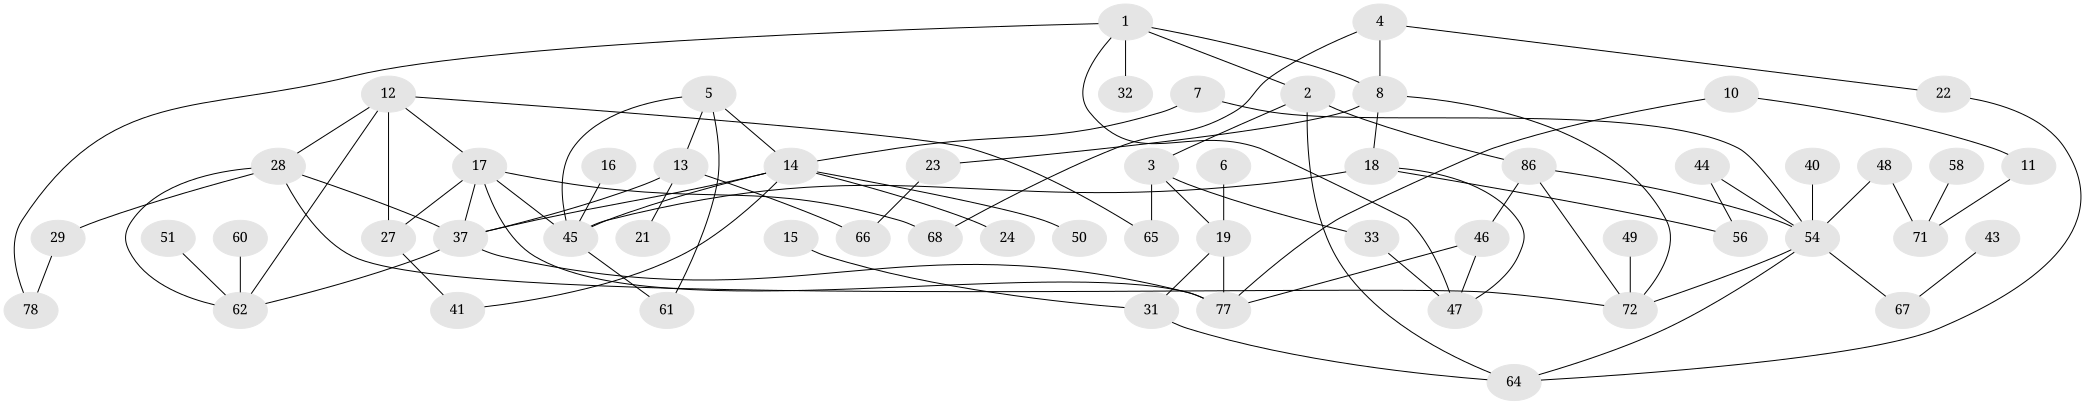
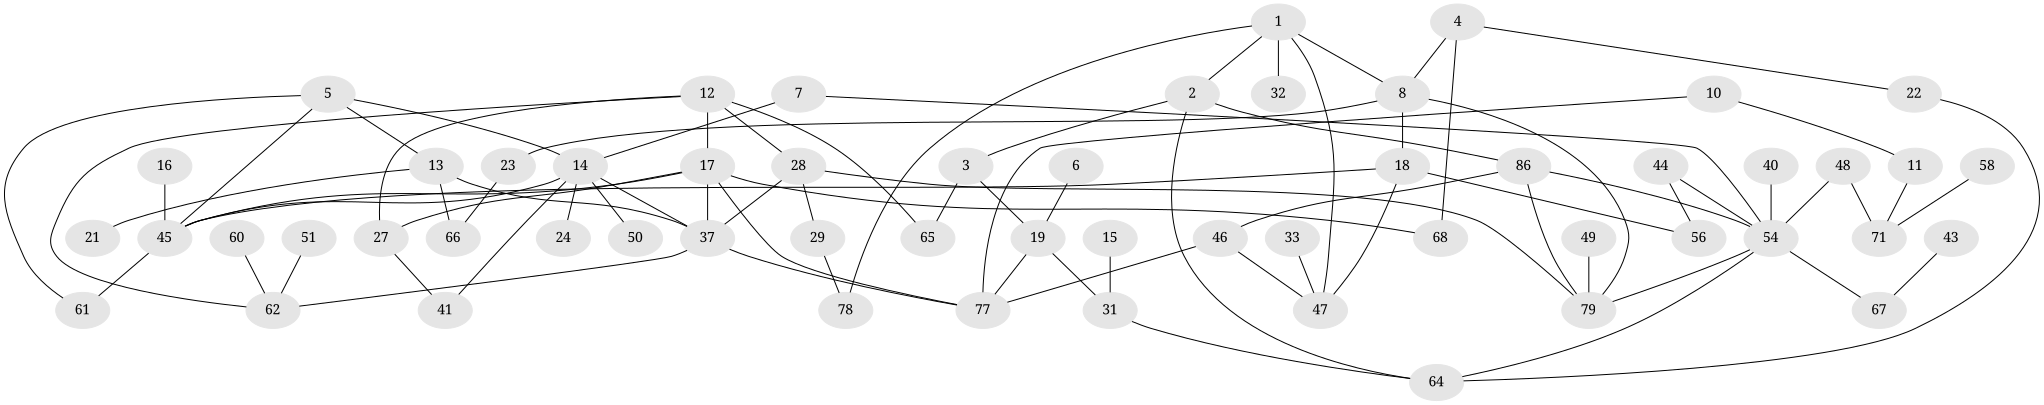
(1259, 208) -> none
(131, 222) -> none
(1630, 310) -> (1589, 310)
